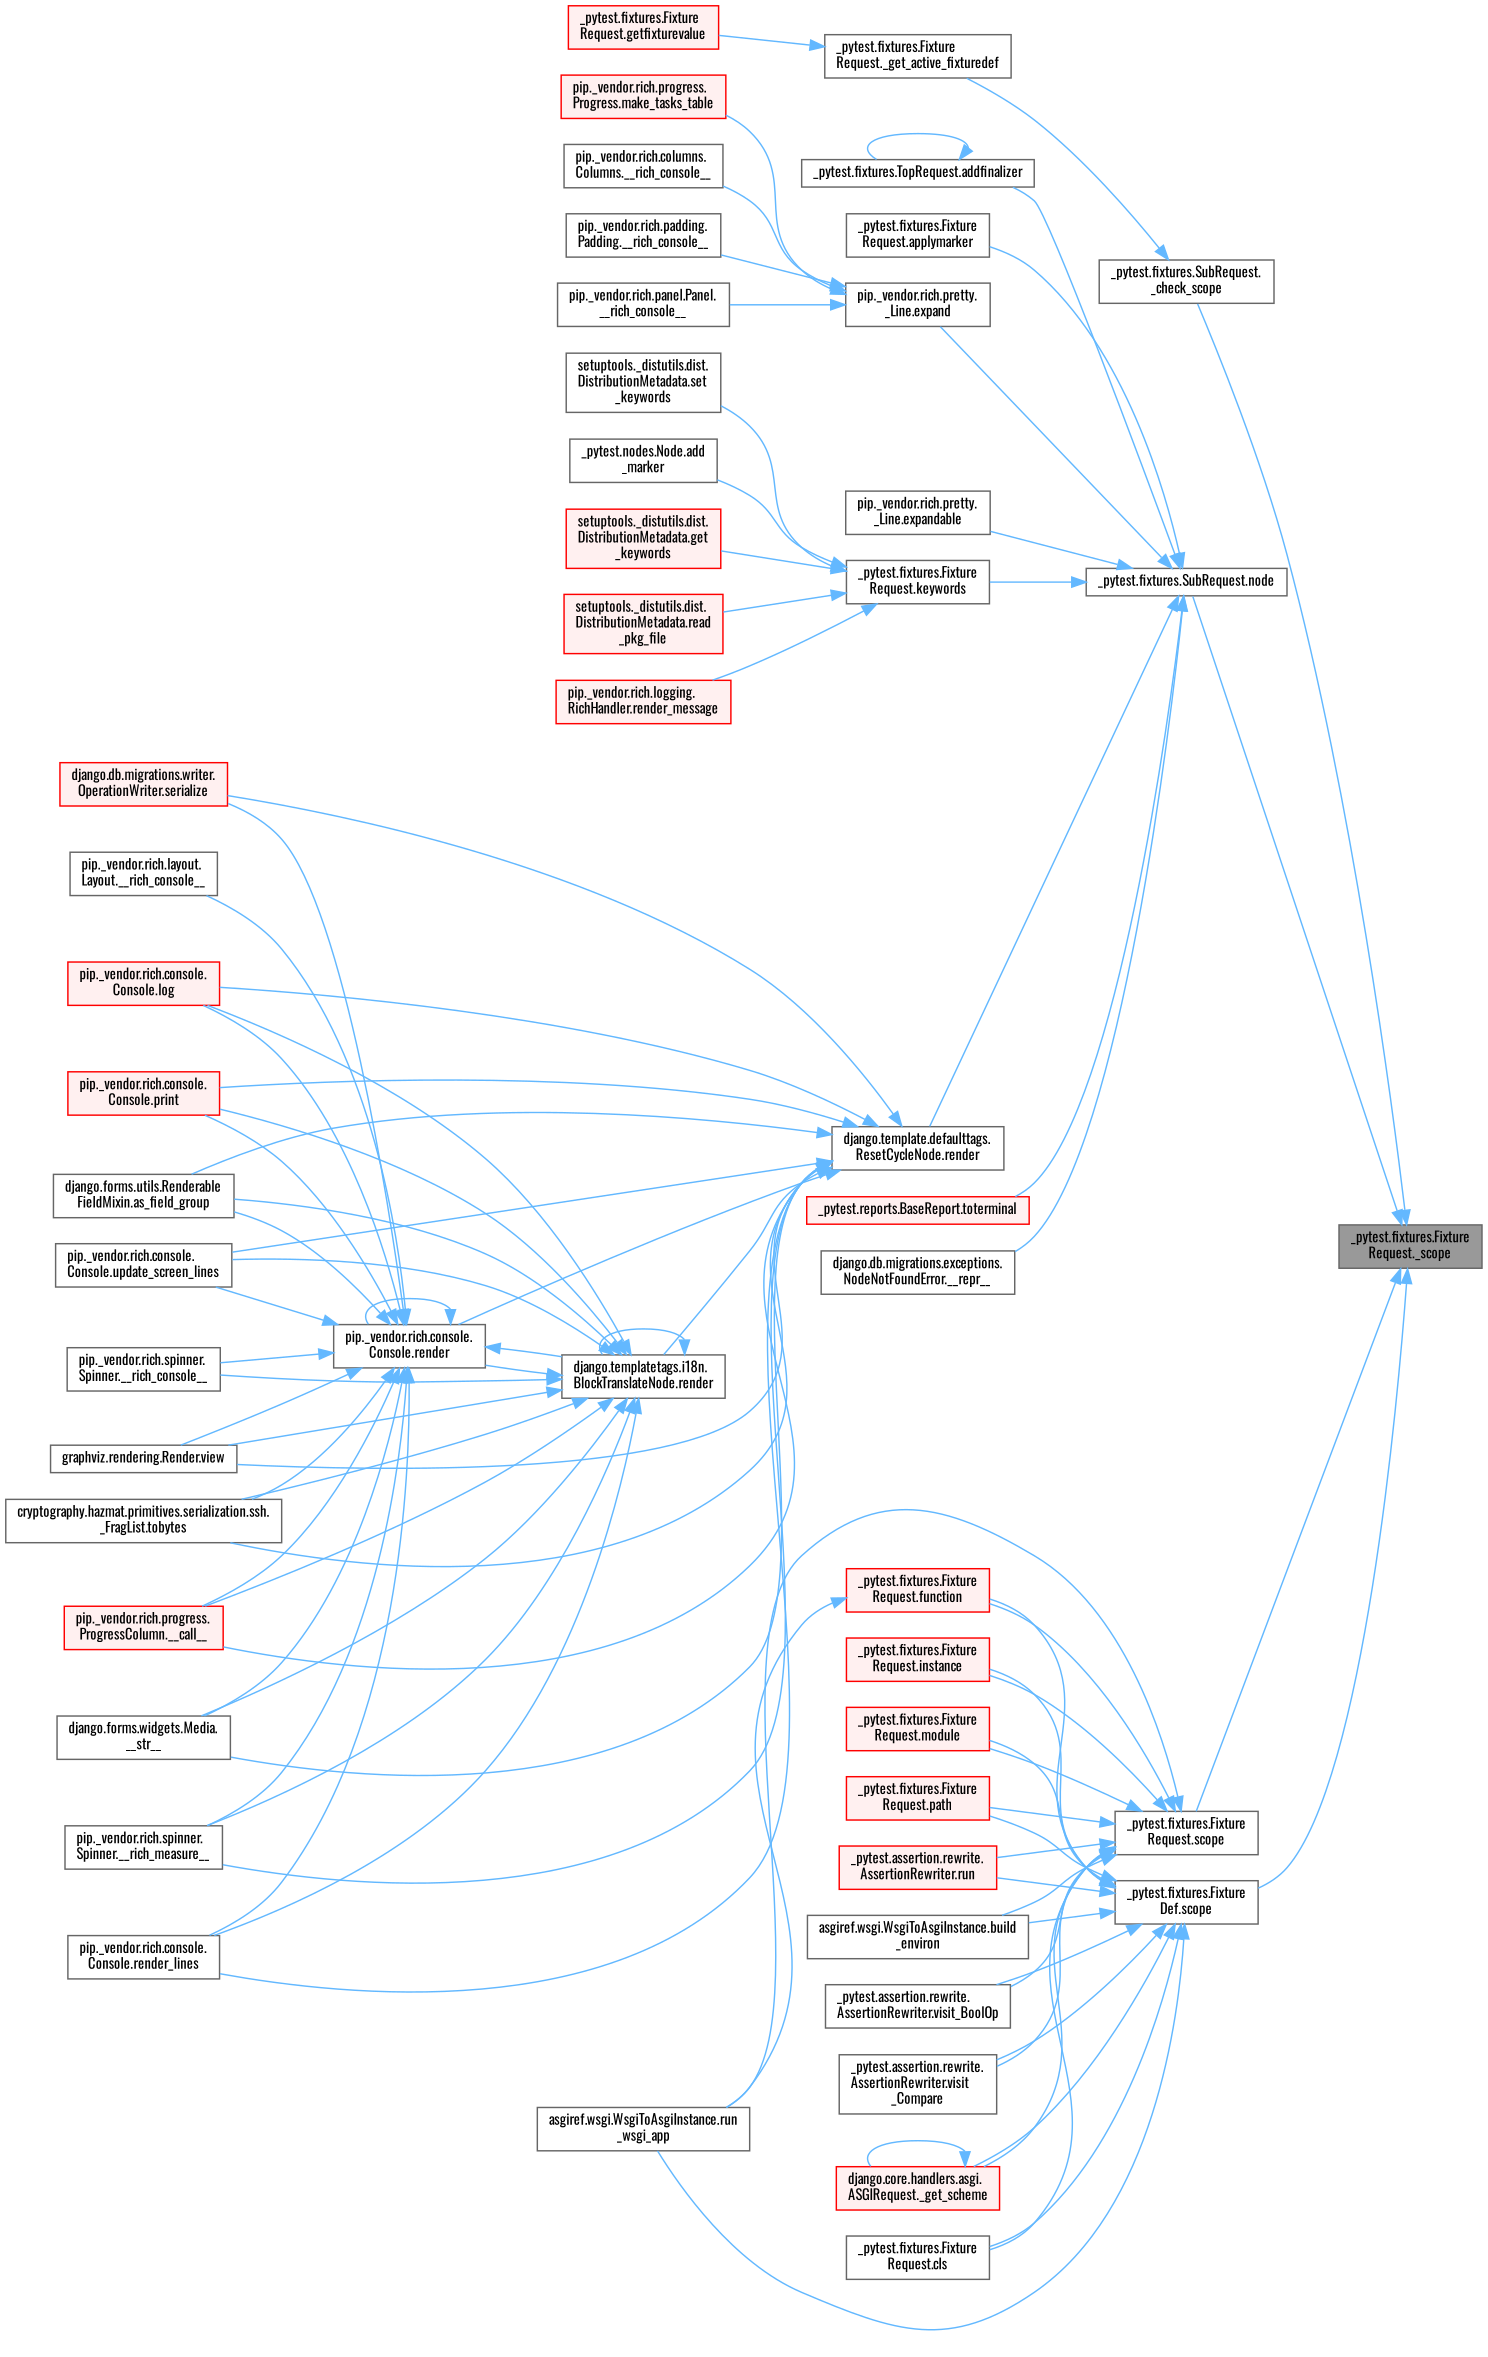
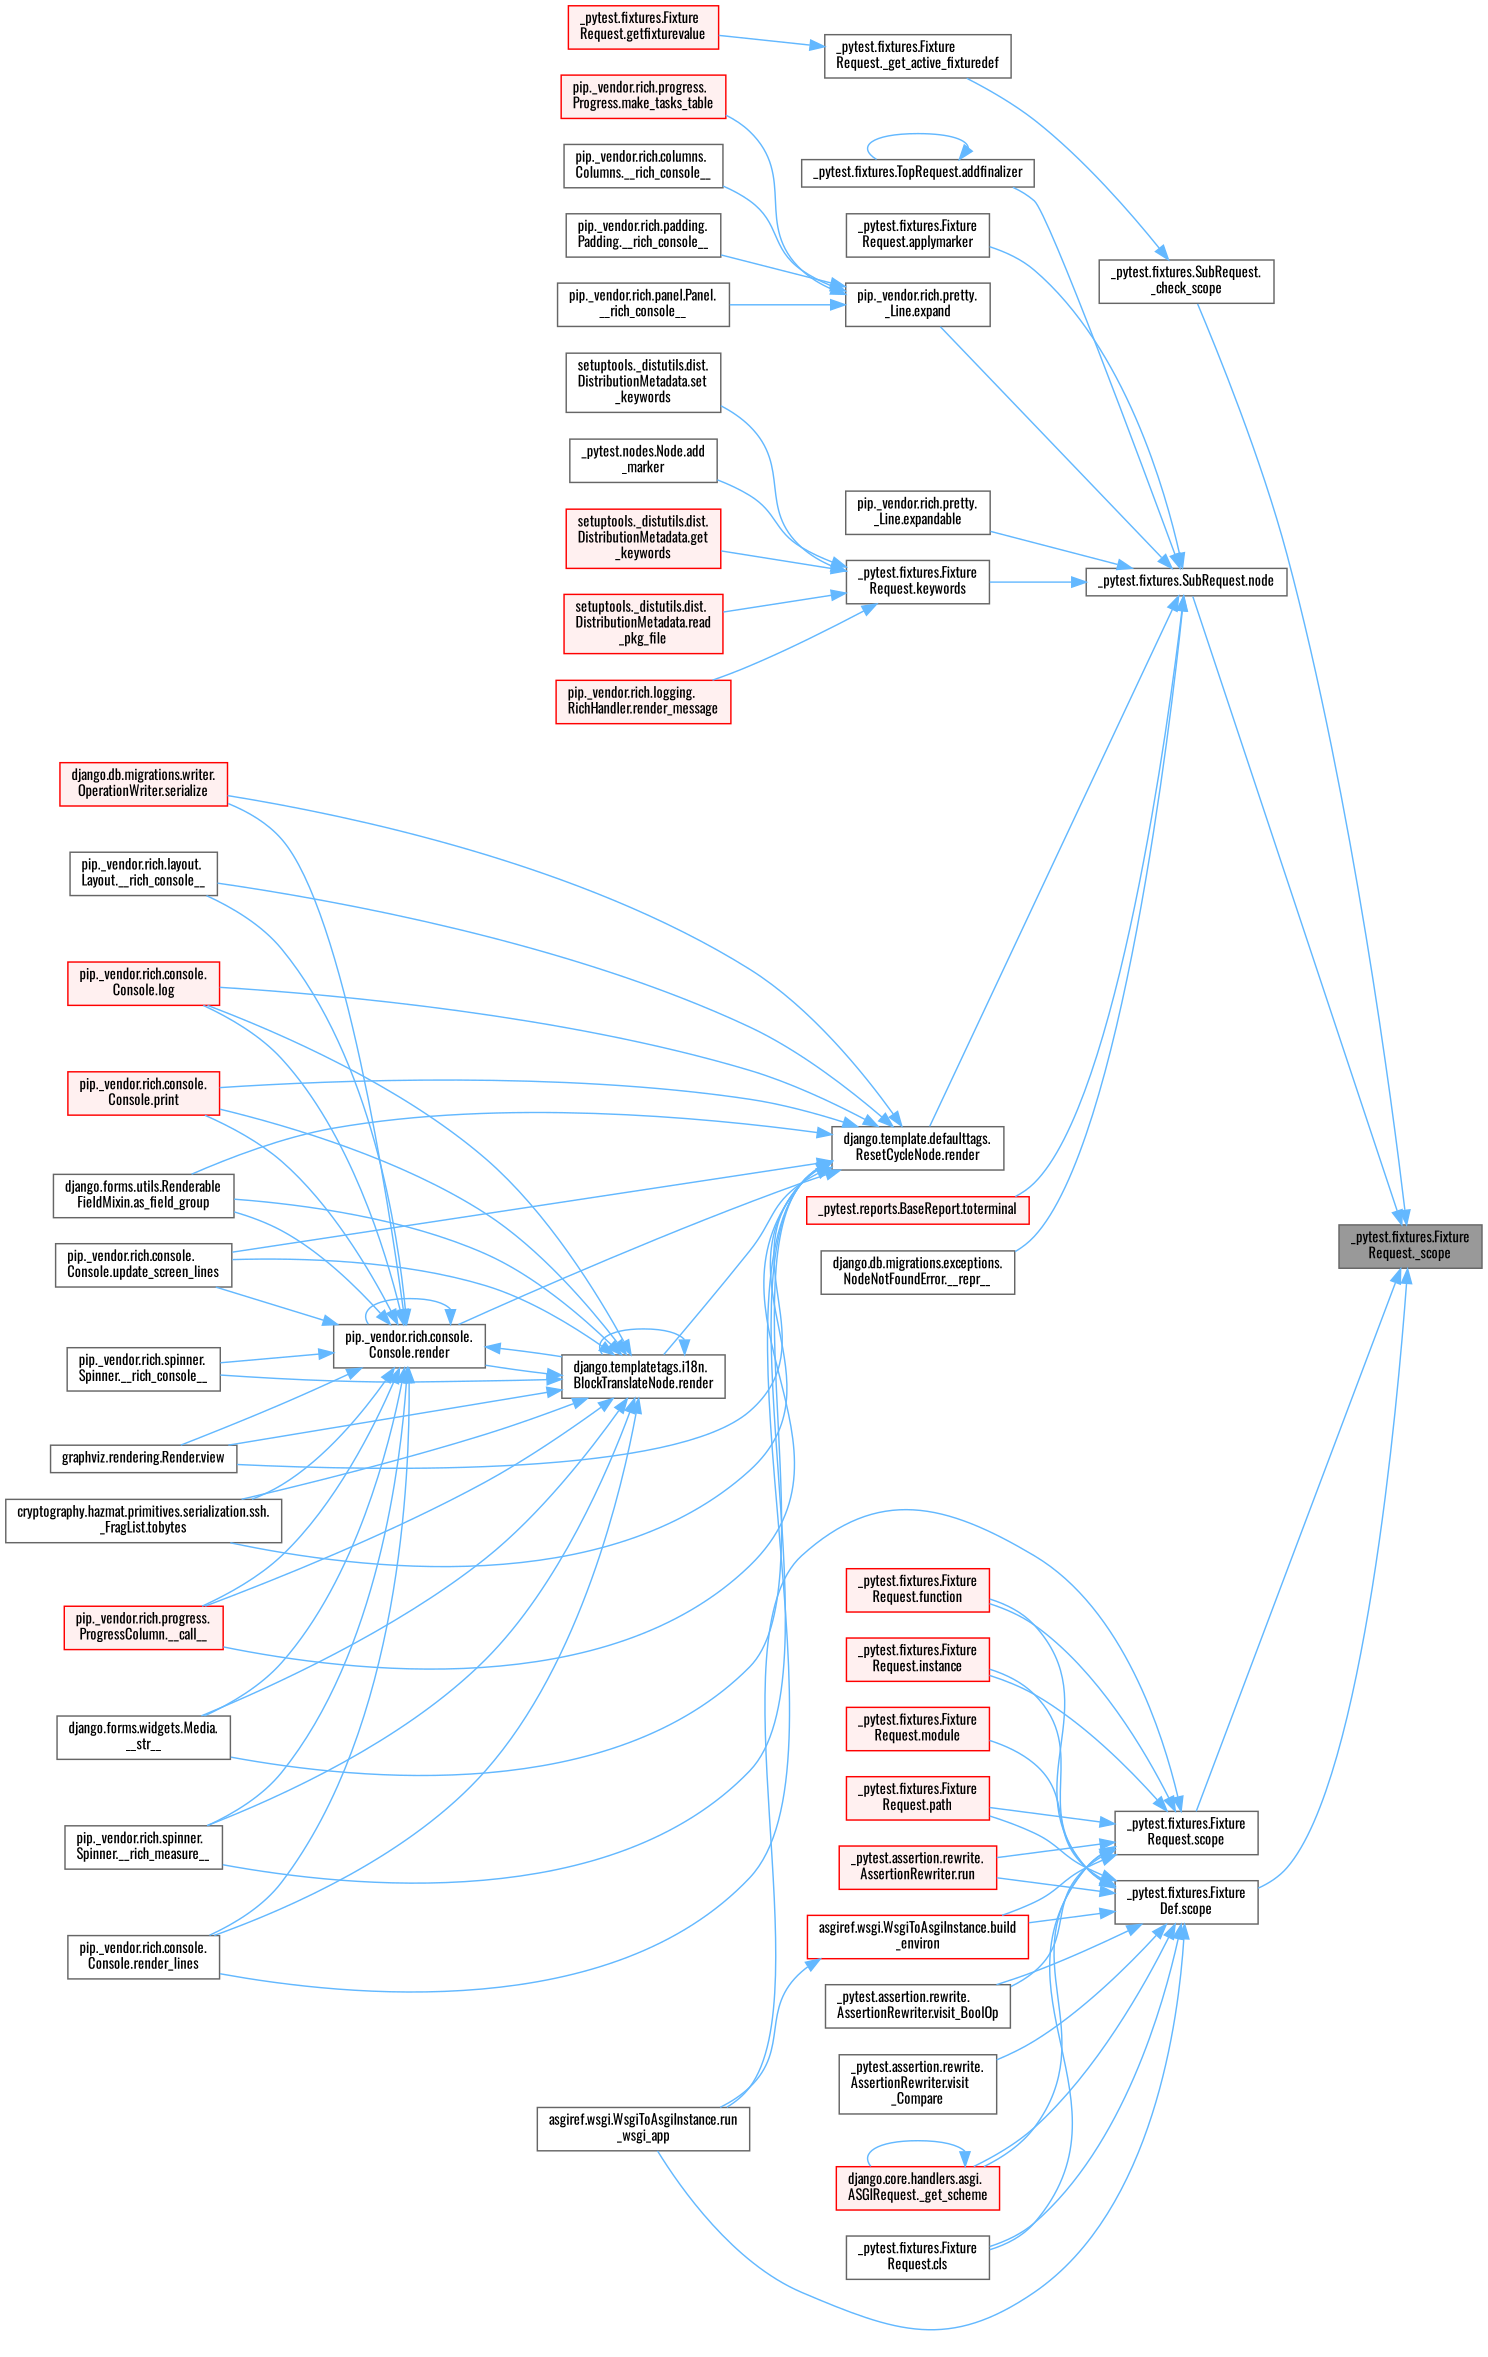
none -> (566, 959)
(1070, 1778) -> none
(785, 1906) -> (773, 2043)
(918, 1937) -> (918, 1937)
(1060, 1967) -> none
